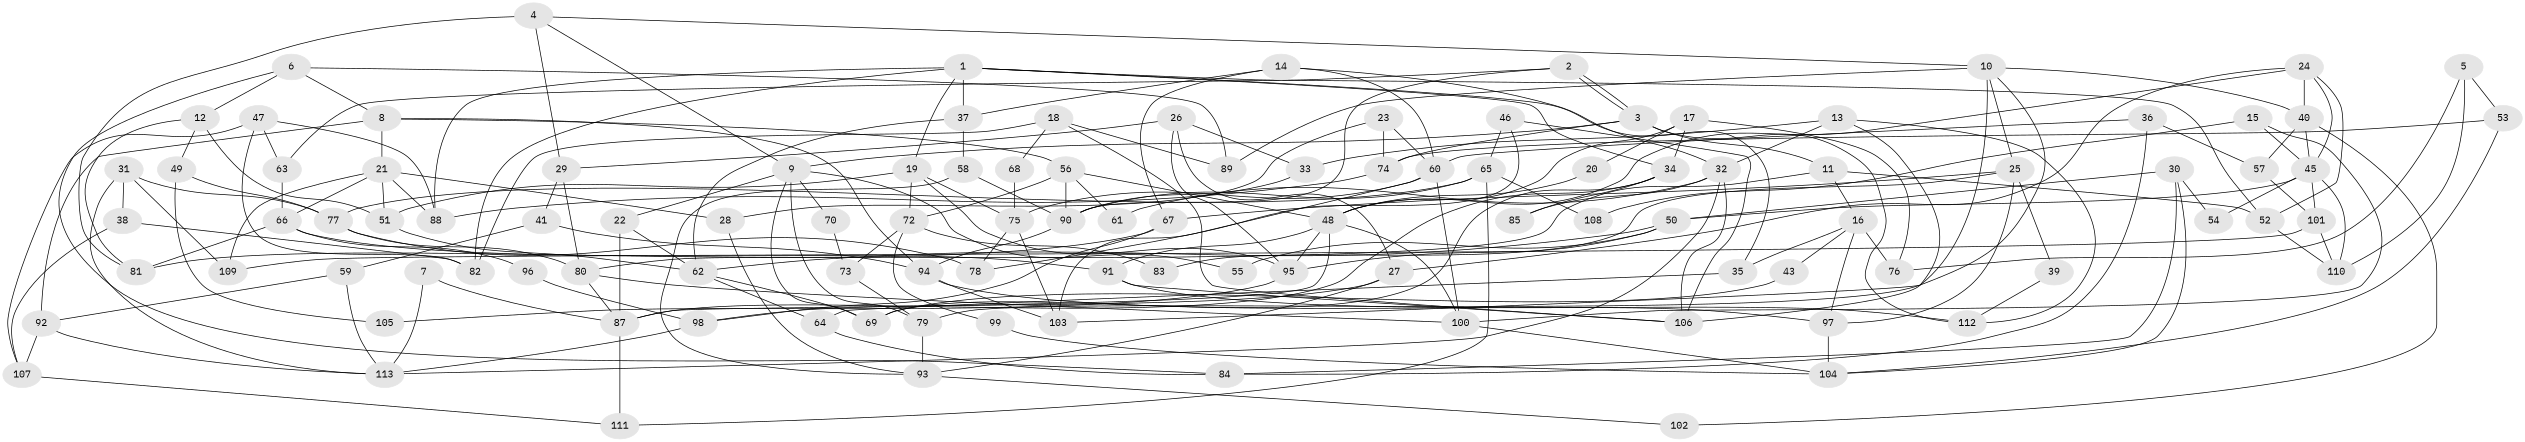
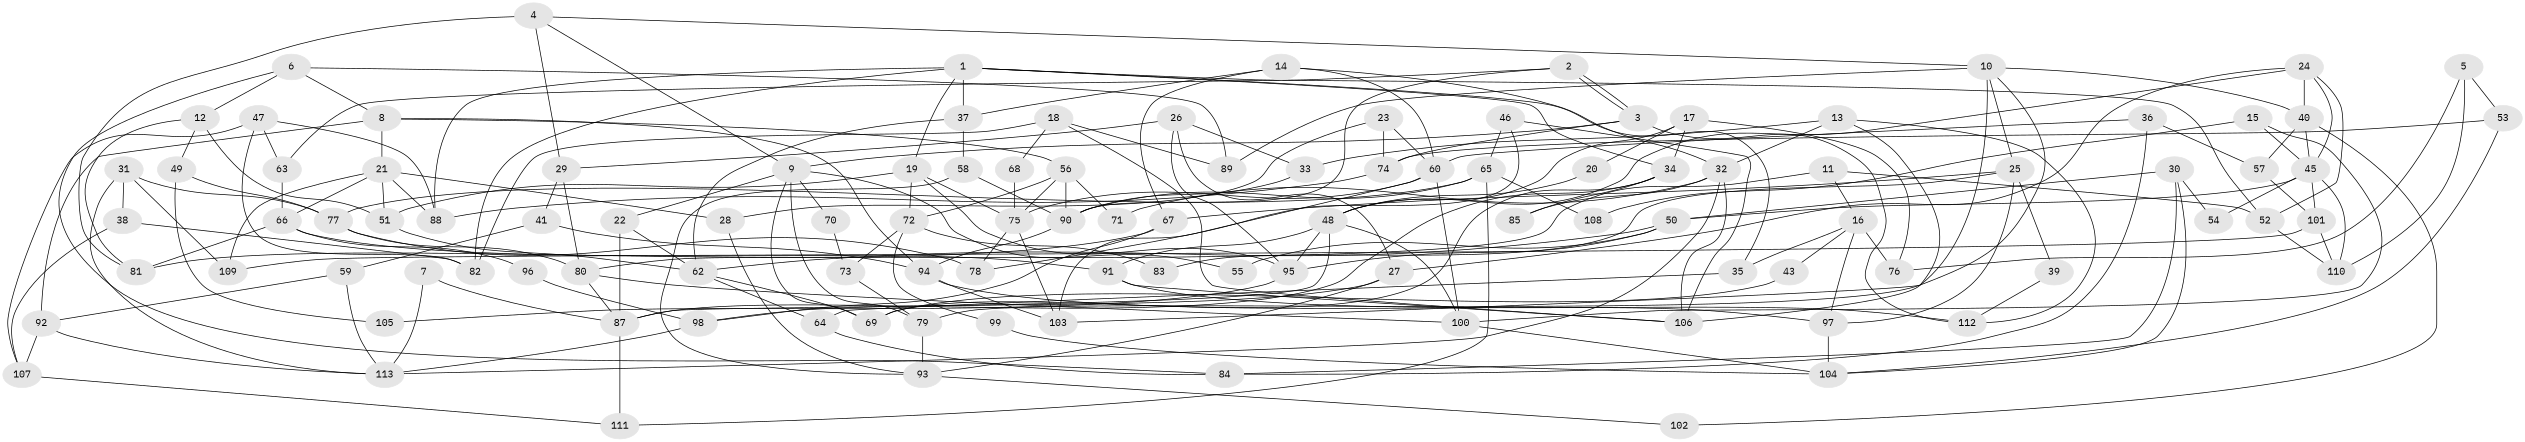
(1733, 145) -> none
(1157, 188) -> (1040, 195)
(1117, 221) -> (1117, 221)
